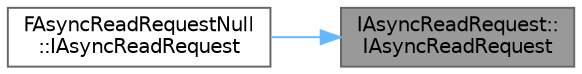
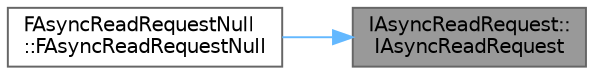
(139, 37) -> (145, 37)
